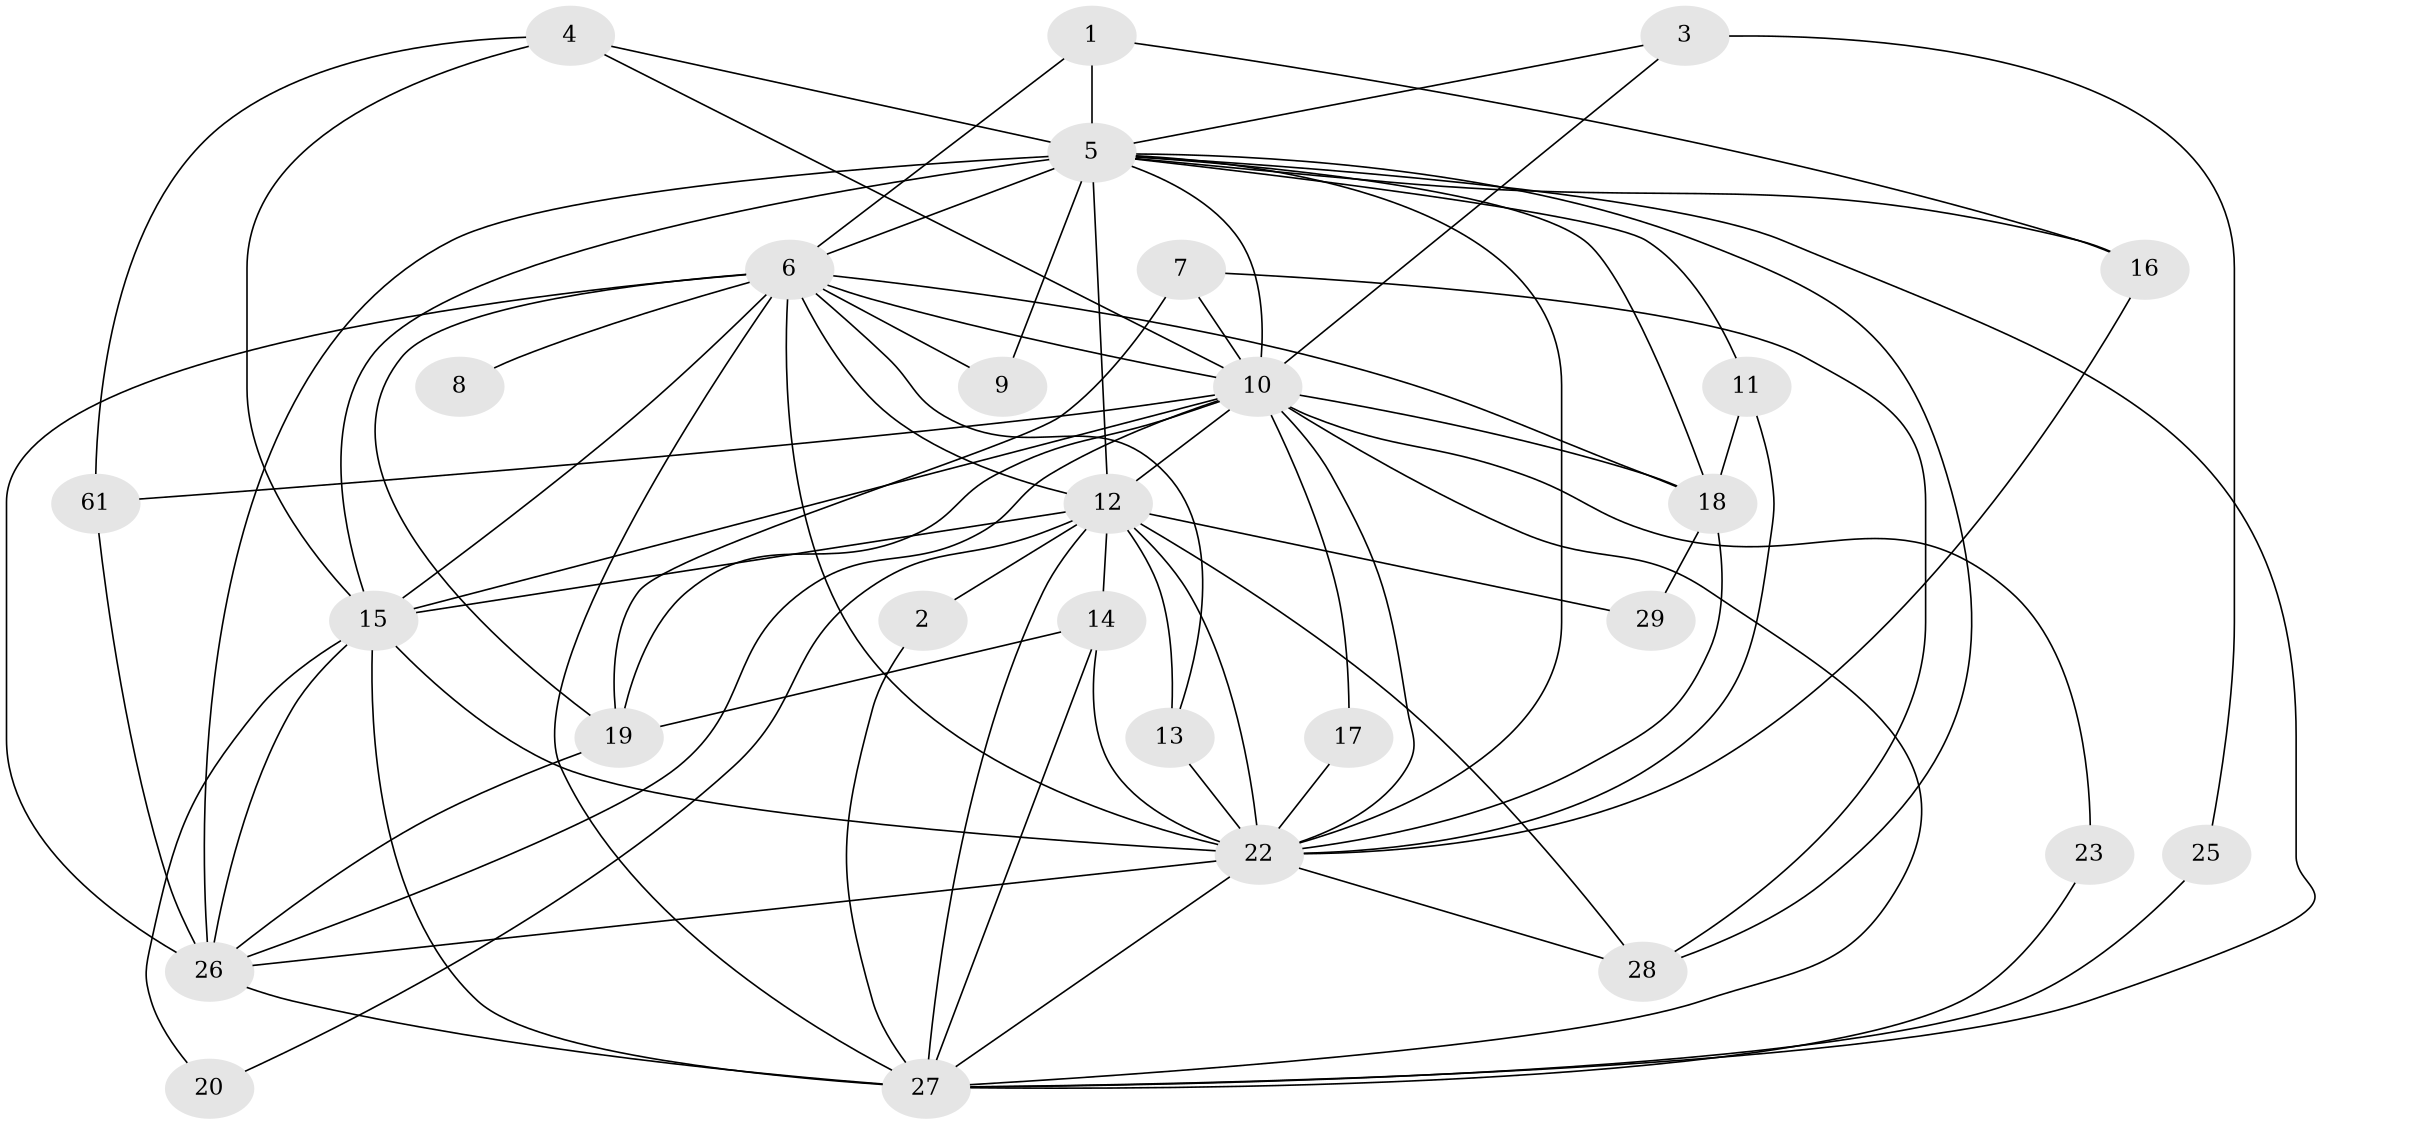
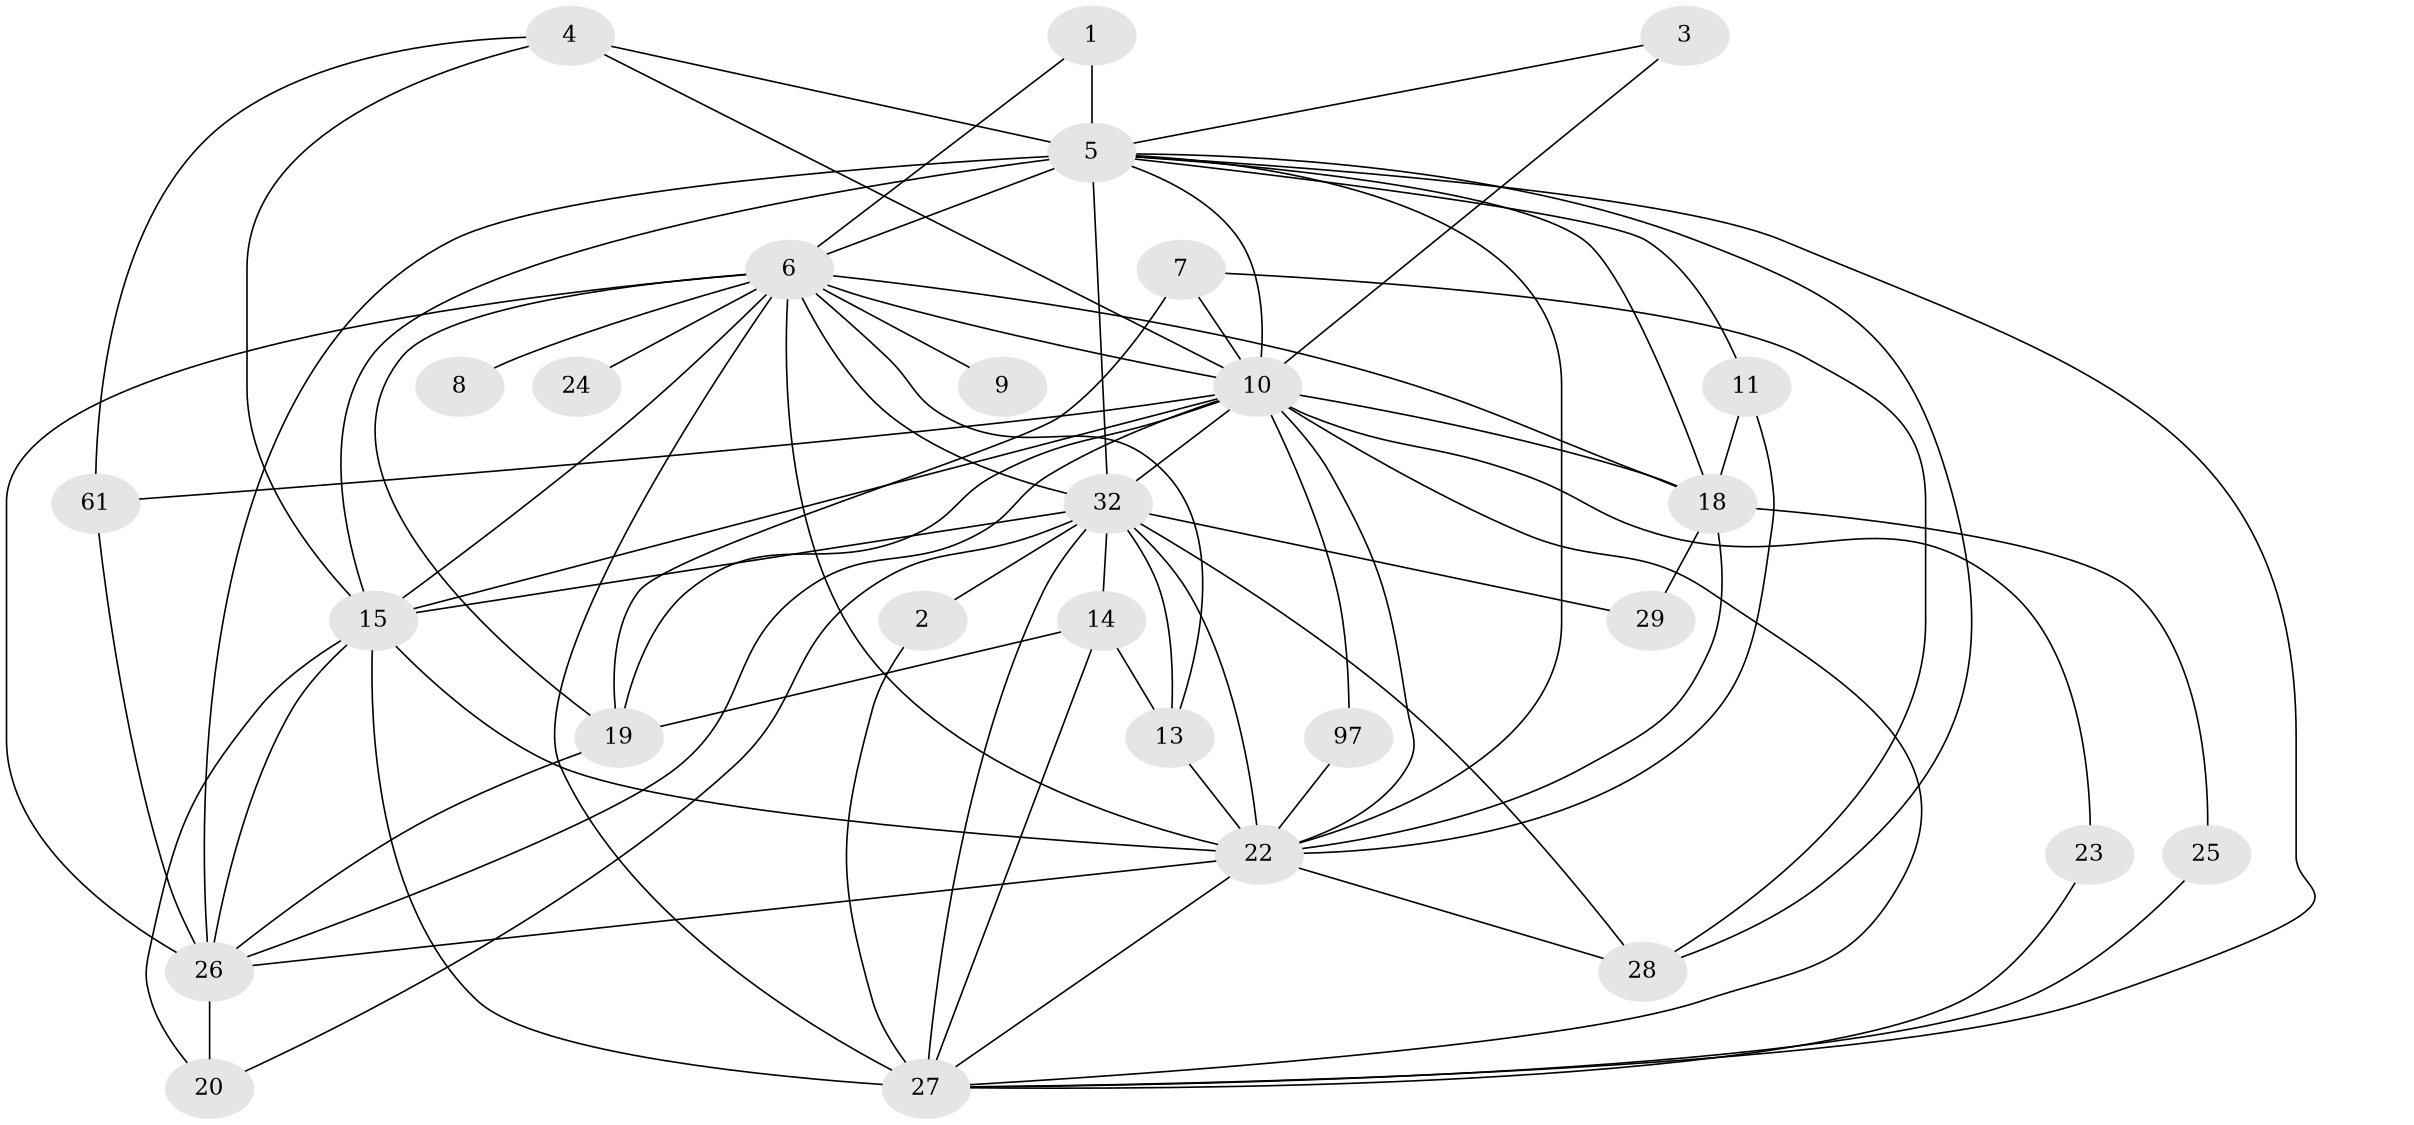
(2229, 243) -> (2072, 561)
(1049, 265) -> none
(2145, 270) -> none
none -> (577, 387)
(1108, 504) -> (1108, 504)
(1349, 738) -> (1349, 738)
(1116, 773) -> (1136, 679)
(562, 1049) -> (210, 1030)
